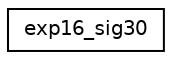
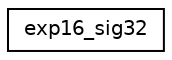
(86, 30) -> (86, 30)
